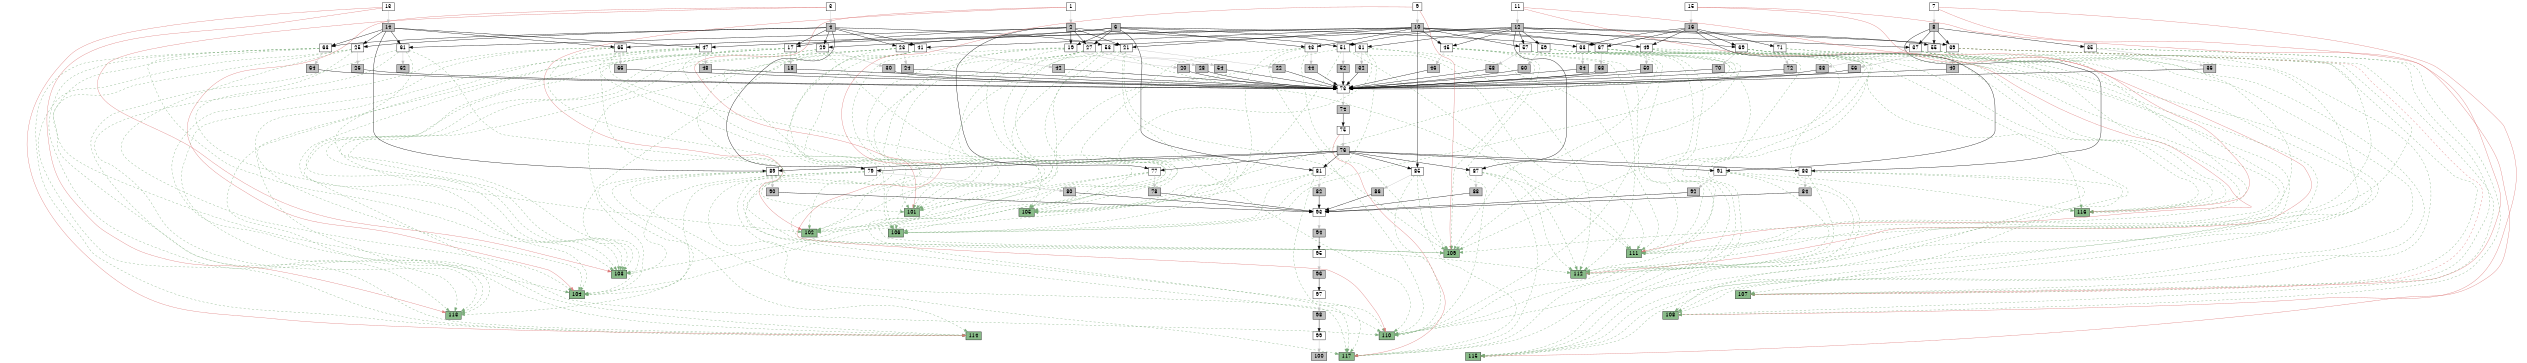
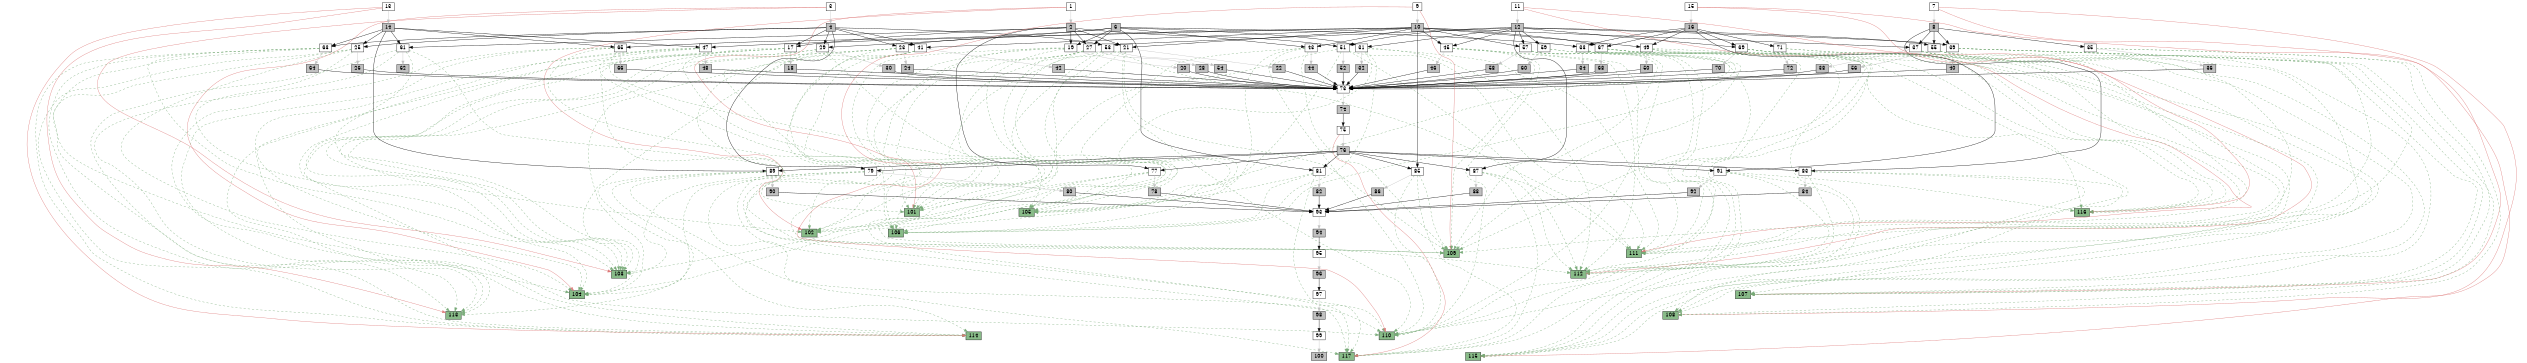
(2430, 270) -> (2430, 270)
